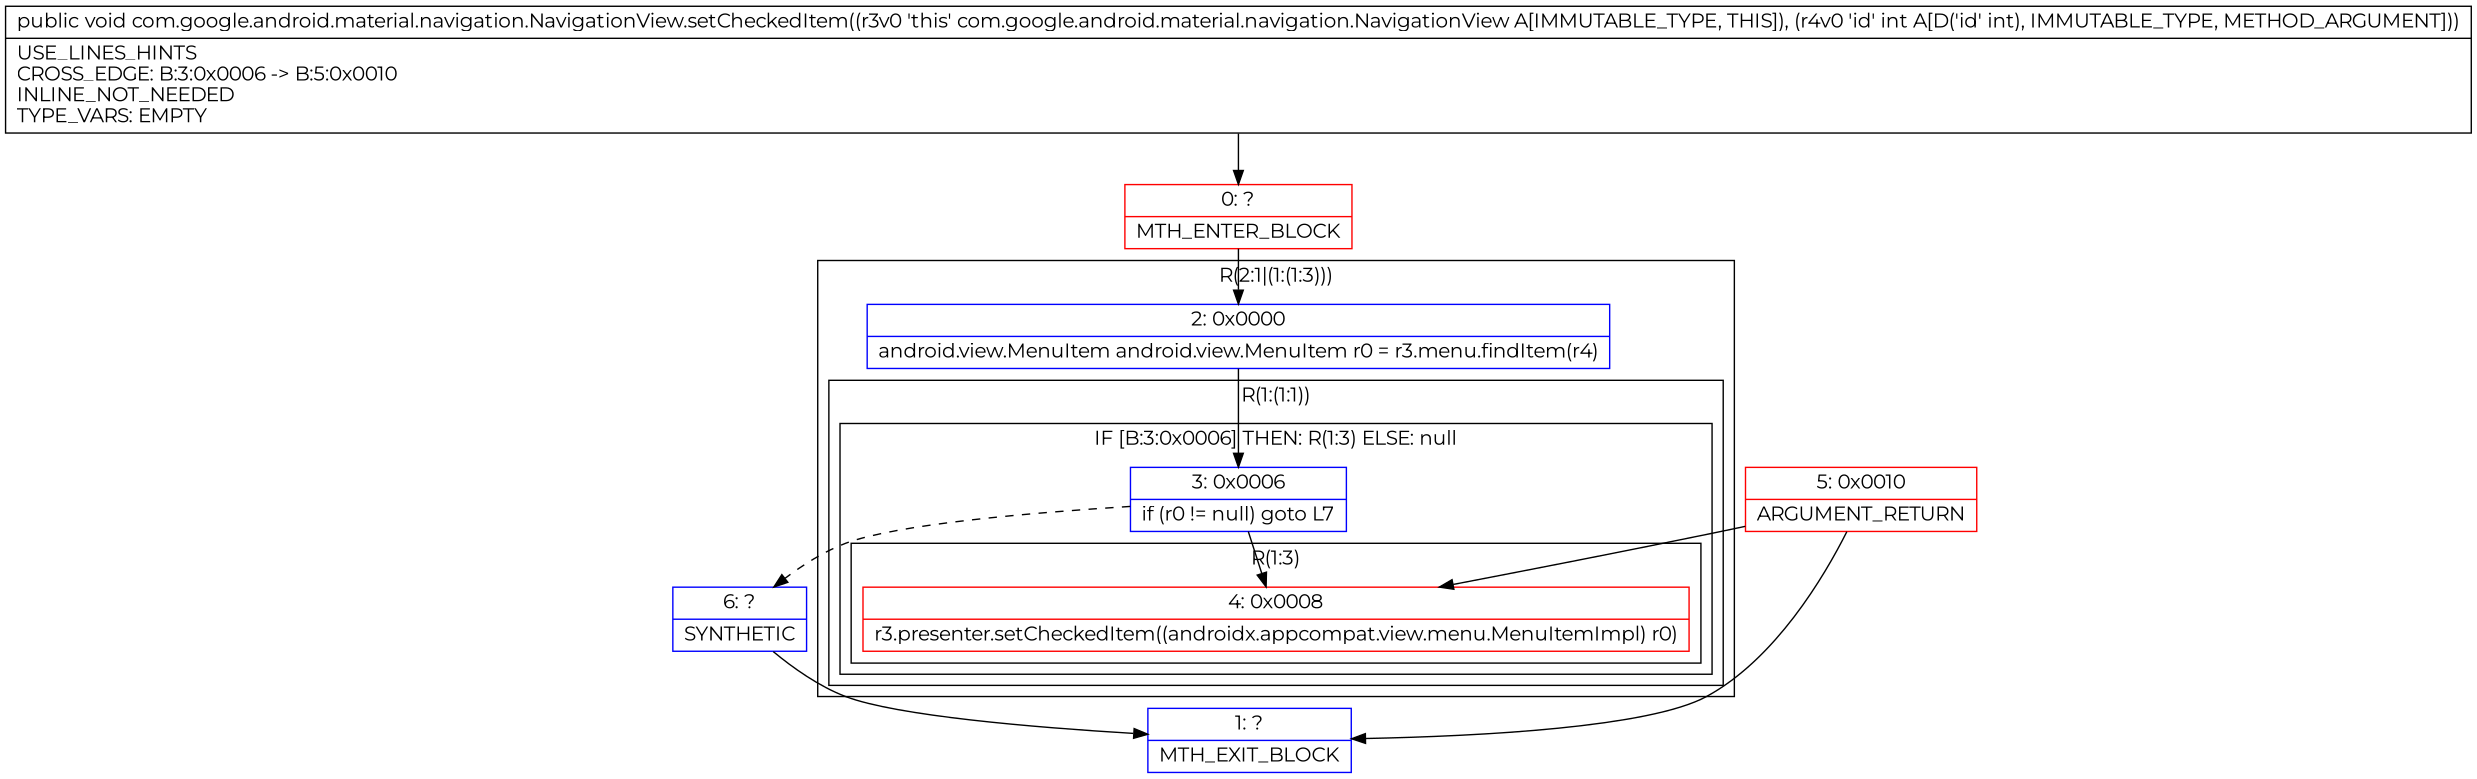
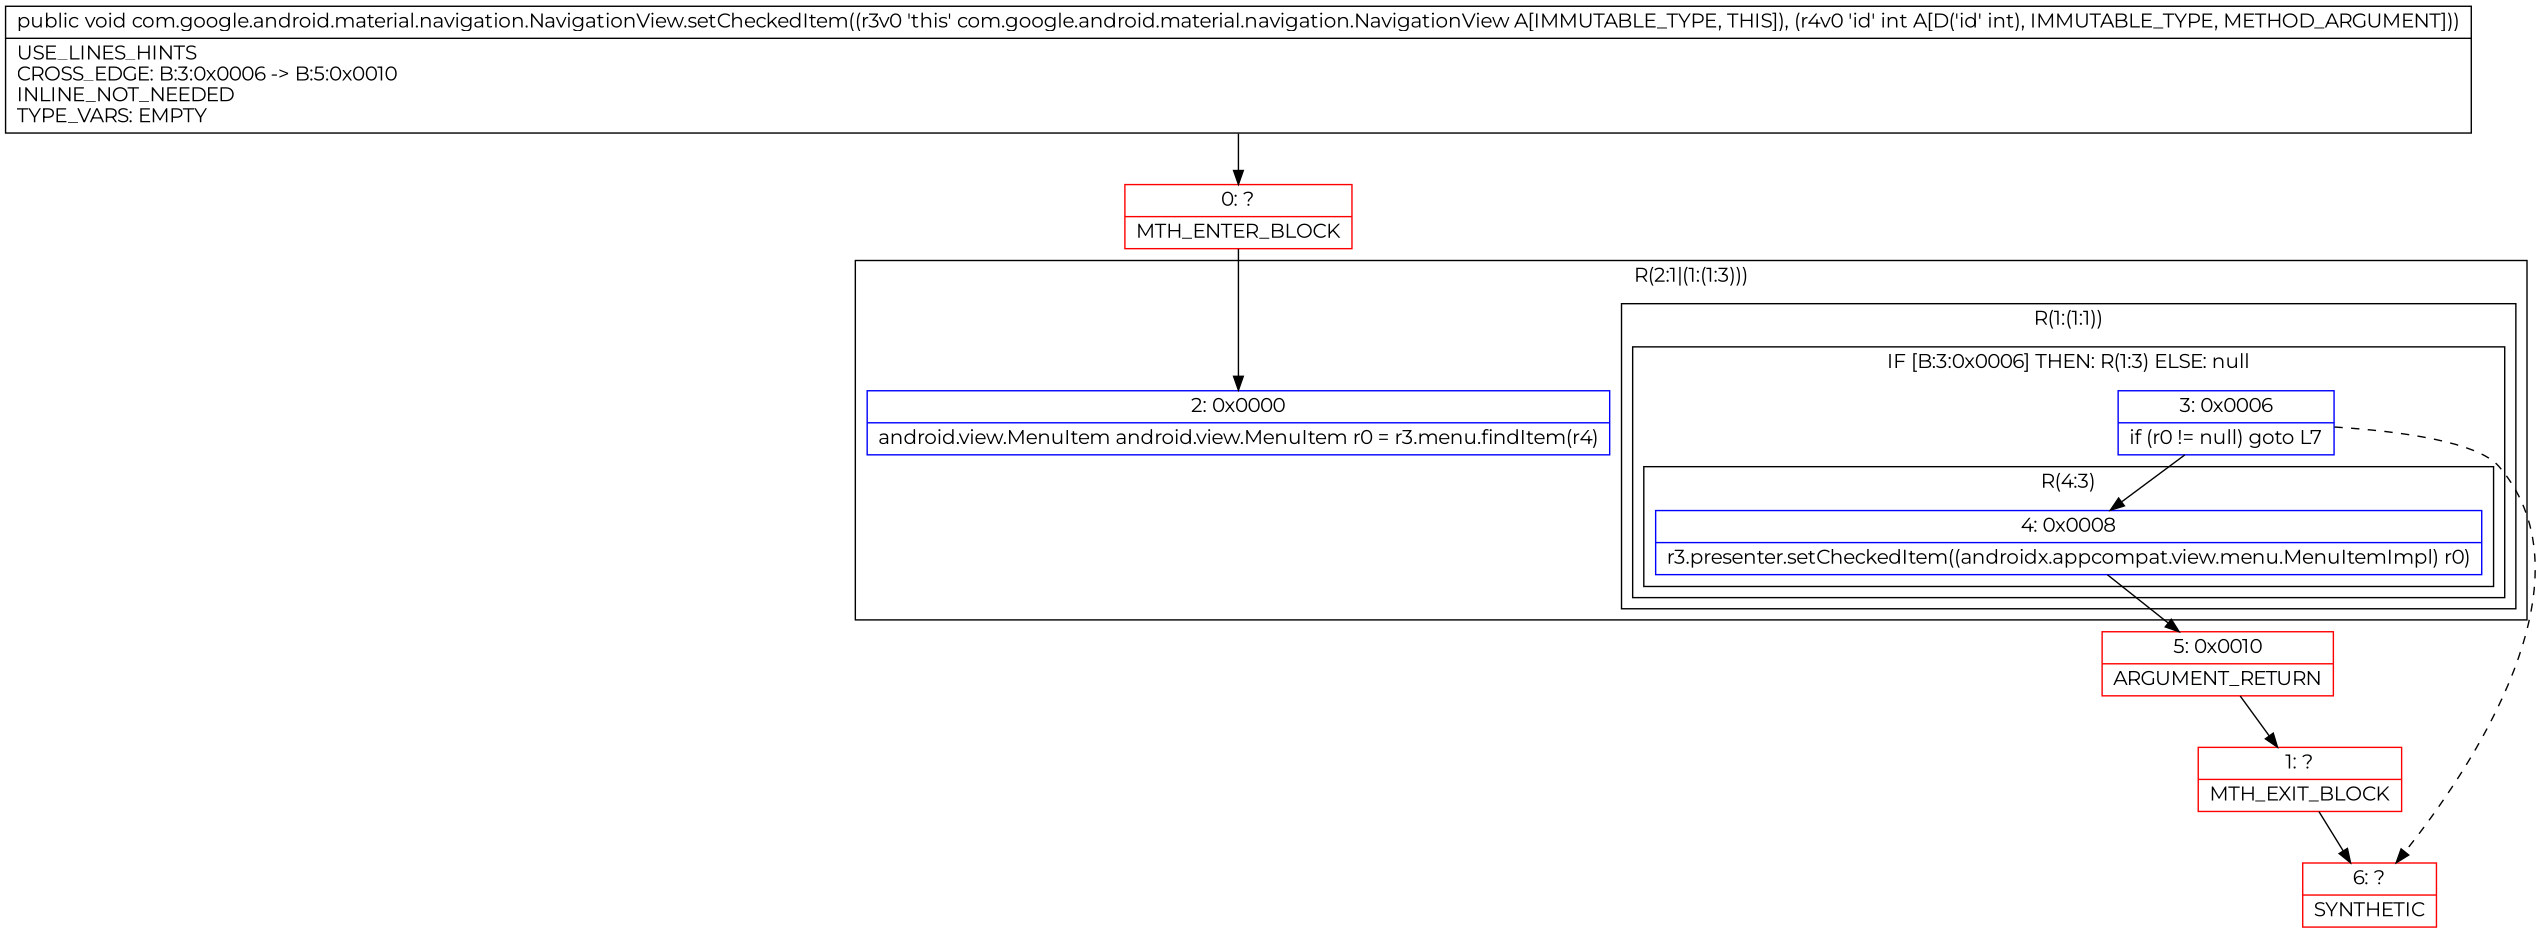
(1238, 411) -> none
(1599, 556) -> (2138, 599)
(1276, 559) -> (2069, 483)
(740, 619) -> (2370, 895)
(1276, 619) -> (2069, 543)
(946, 717) -> (2331, 831)
(1250, 740) -> (2300, 779)
